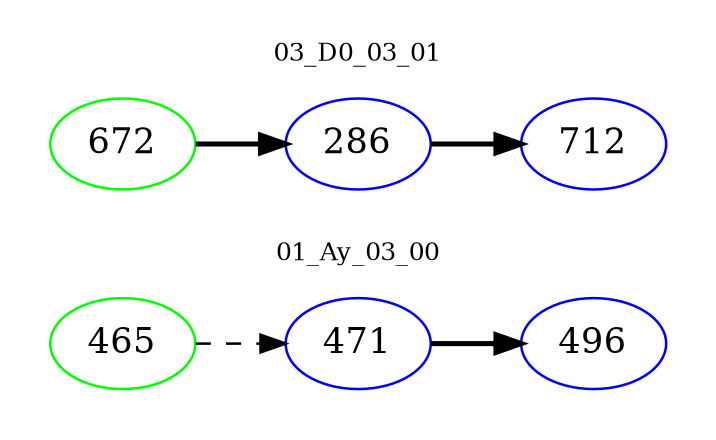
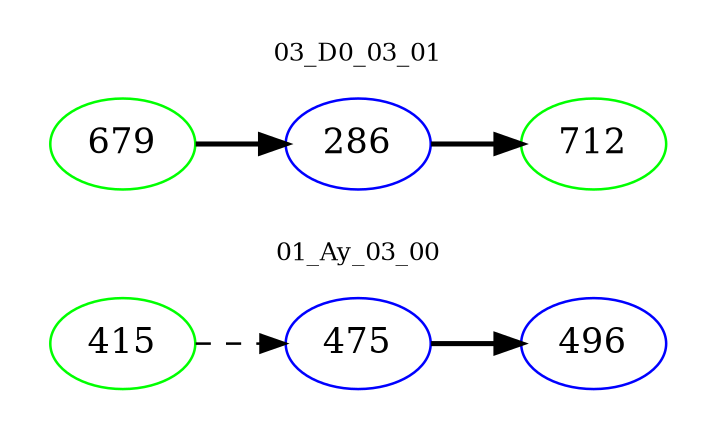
(123, 144) -> (123, 144)
(594, 144) -> (594, 144)
(123, 344) -> (123, 344)
(358, 344) -> (358, 344)
